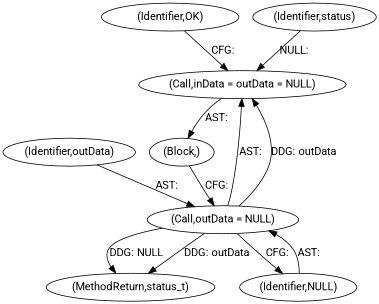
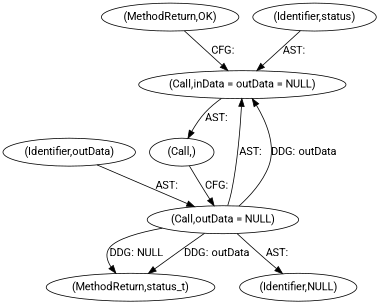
(170, 17) -> (170, 17)
(296, 51) -> (296, 51)
(182, 152) -> (182, 152)
(294, 250) -> none
(279, 253) -> (279, 253)
